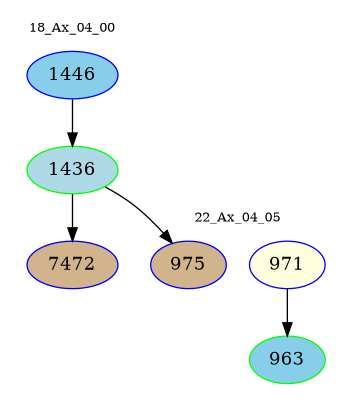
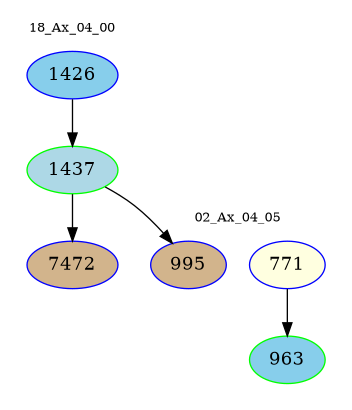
(72, 75) -> (72, 75)
(72, 170) -> (72, 170)
(238, 218) -> (238, 218)
(188, 265) -> (188, 265)
(287, 265) -> (287, 265)
